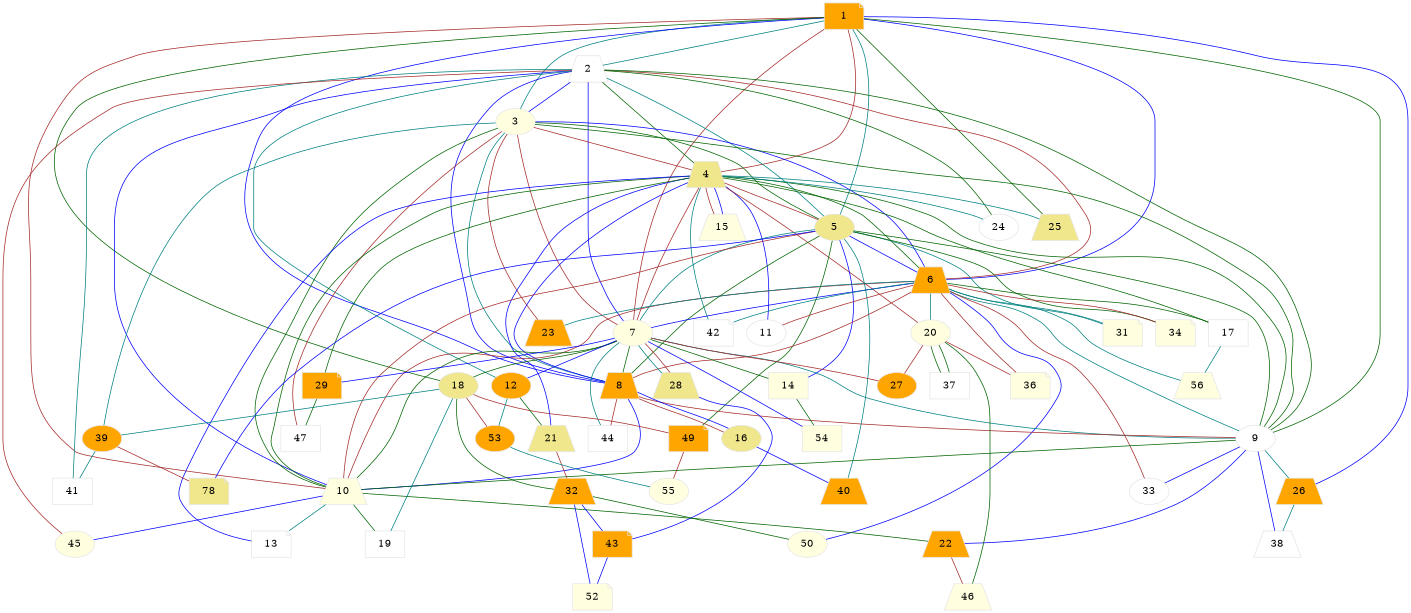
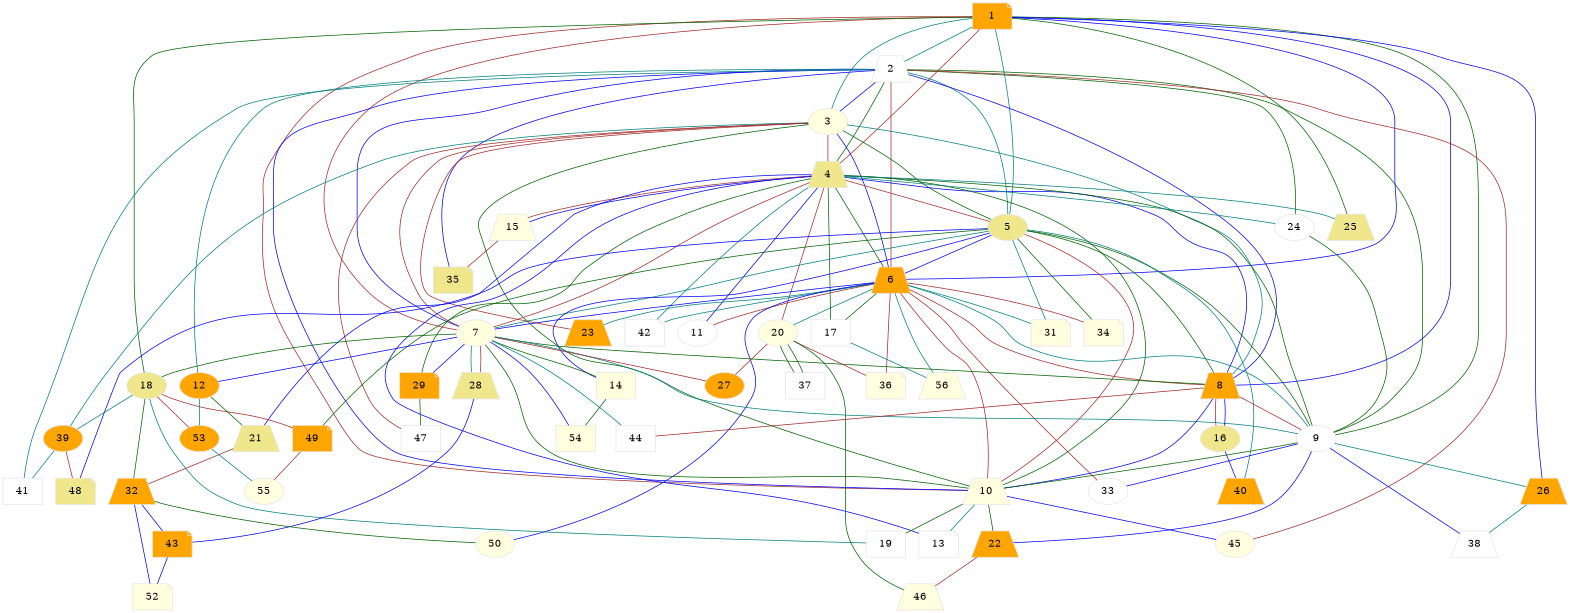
(989, 181) -> (1381, 333)
none -> (453, 280)
(209, 491) -> (76, 491)
